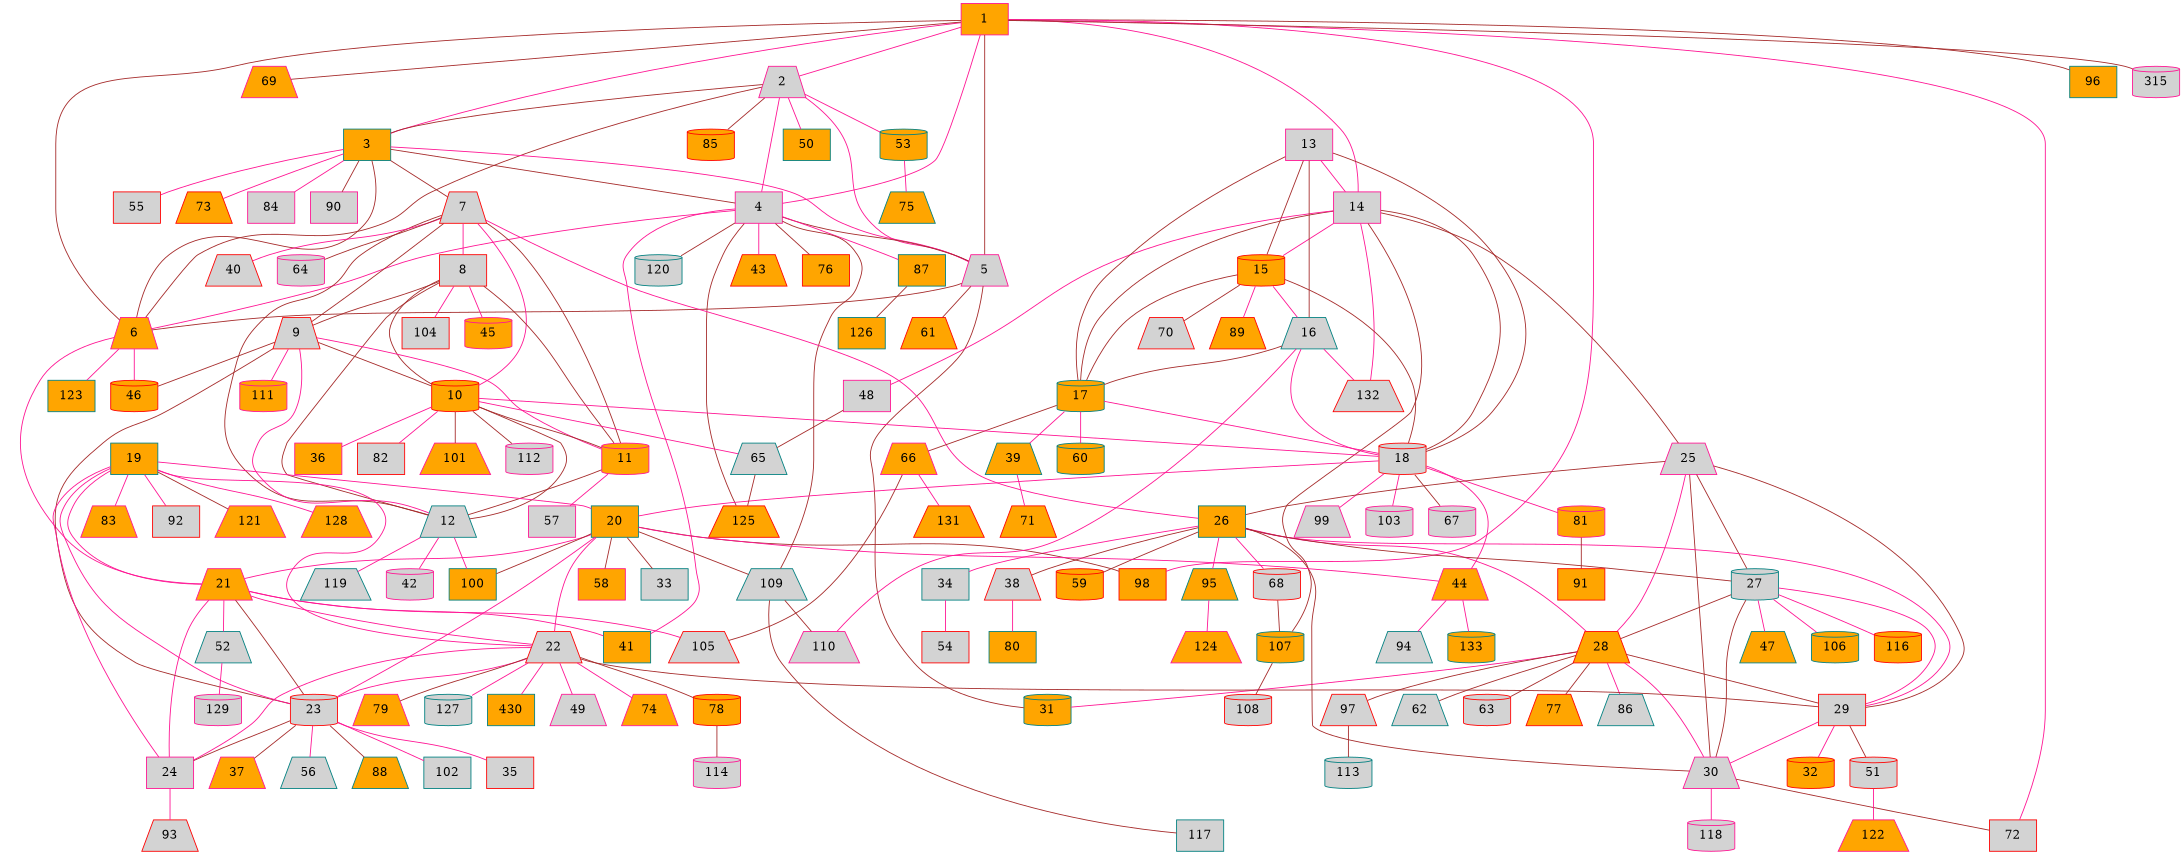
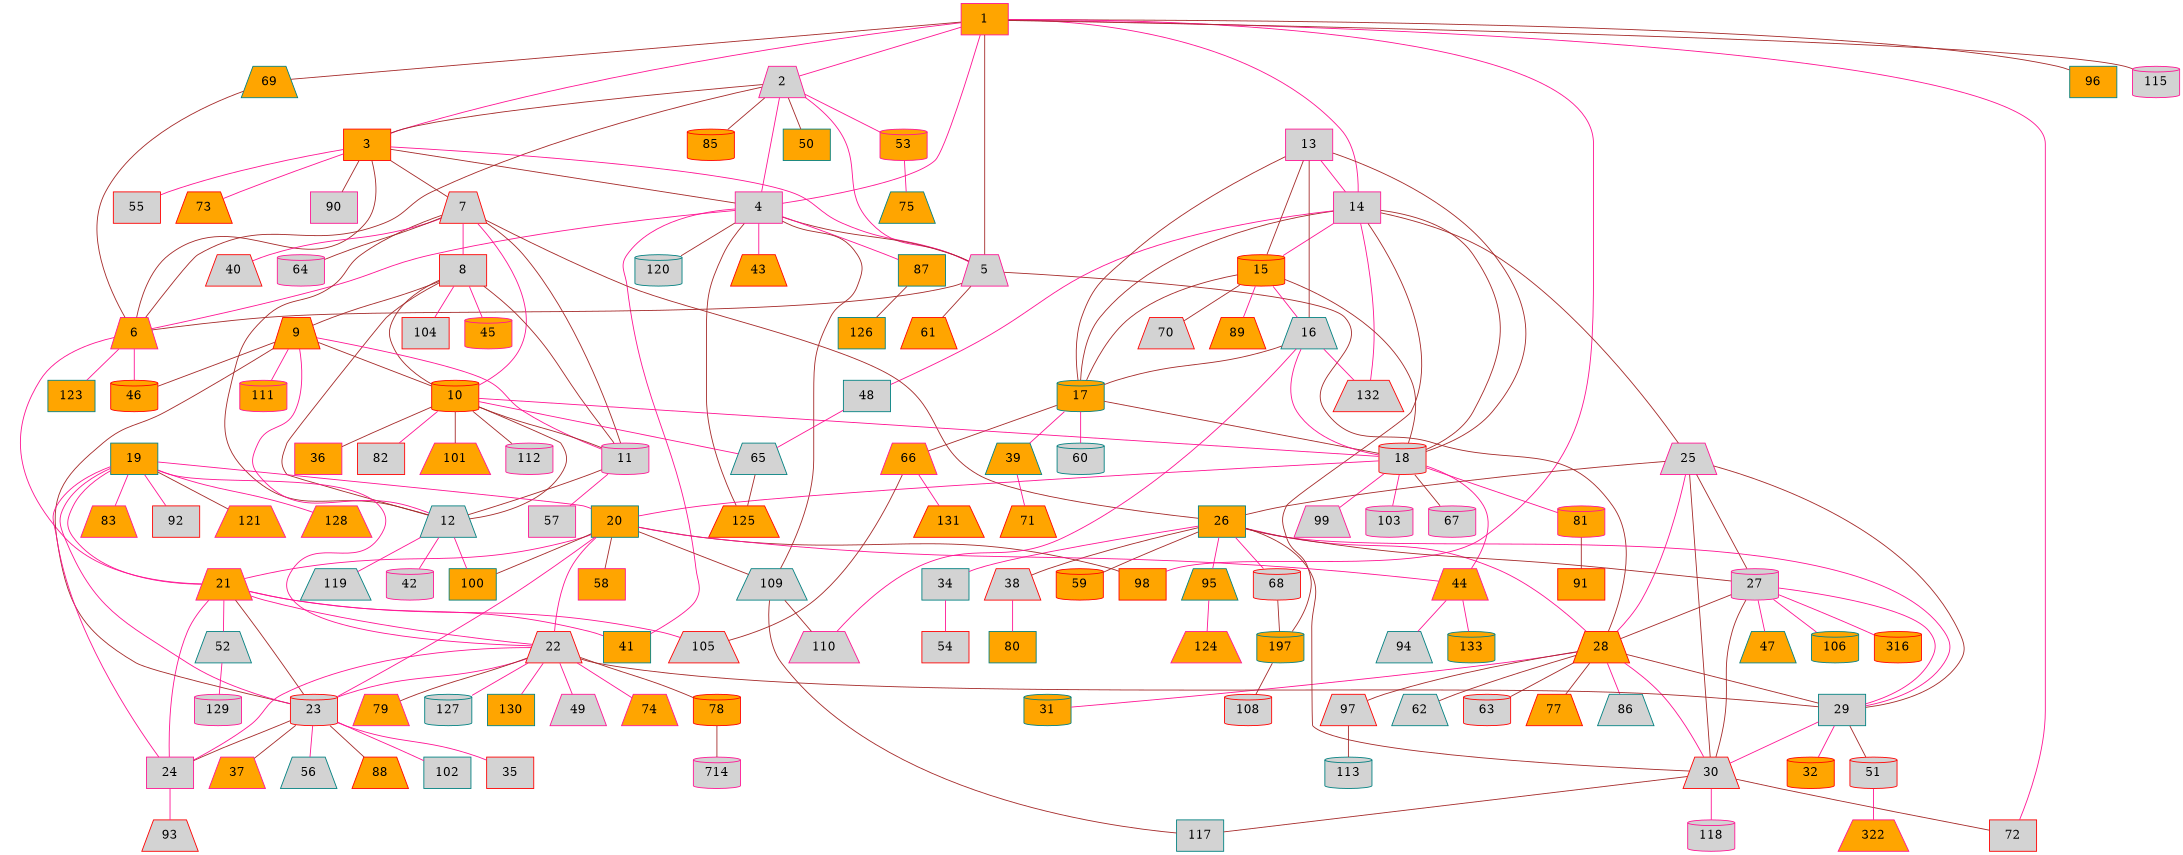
(390, 45) -> (117, 174)
(269, 82) -> (269, 82)
(2156, 82) -> (2156, 82)
(795, 113) -> (795, 113)
(367, 145) -> (367, 145)
(904, 145) -> (904, 145)
(271, 208) -> none
(826, 270) -> none
(368, 281) -> none
(297, 333) -> (297, 333)
(857, 360) -> (857, 360)
(867, 396) -> (867, 396)
(387, 427) -> (387, 427)
(1242, 427) -> (1242, 427)
(808, 430) -> (808, 430)
(625, 459) -> (625, 459)
(1081, 459) -> (1081, 459)
(875, 506) -> (1324, 409)
(665, 584) -> none
(1755, 584) -> (1755, 584)
(1280, 647) -> (1280, 647)
(1898, 647) -> (1898, 647)
(511, 710) -> (511, 710)
(1842, 710) -> (1842, 710)
(380, 773) -> (380, 773)
(717, 773) -> (717, 773)
(1711, 773) -> (1711, 773)
none -> (1456, 804)
(1873, 836) -> (1873, 836)
